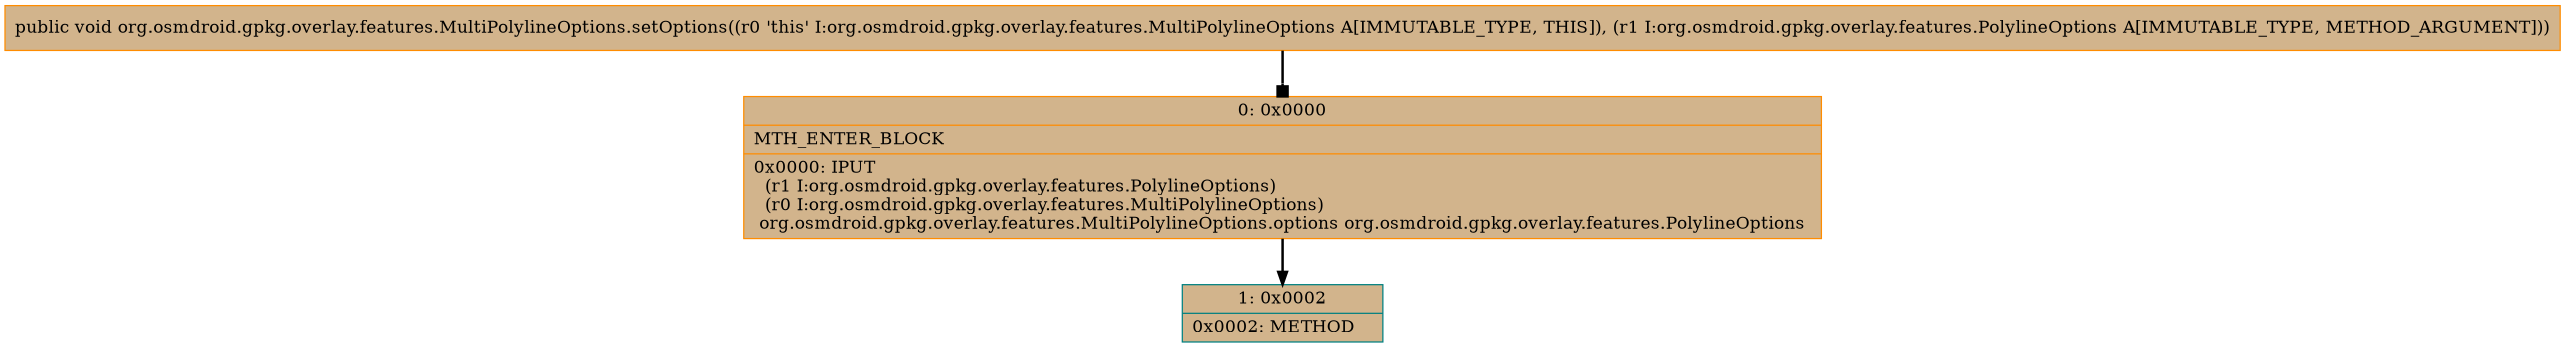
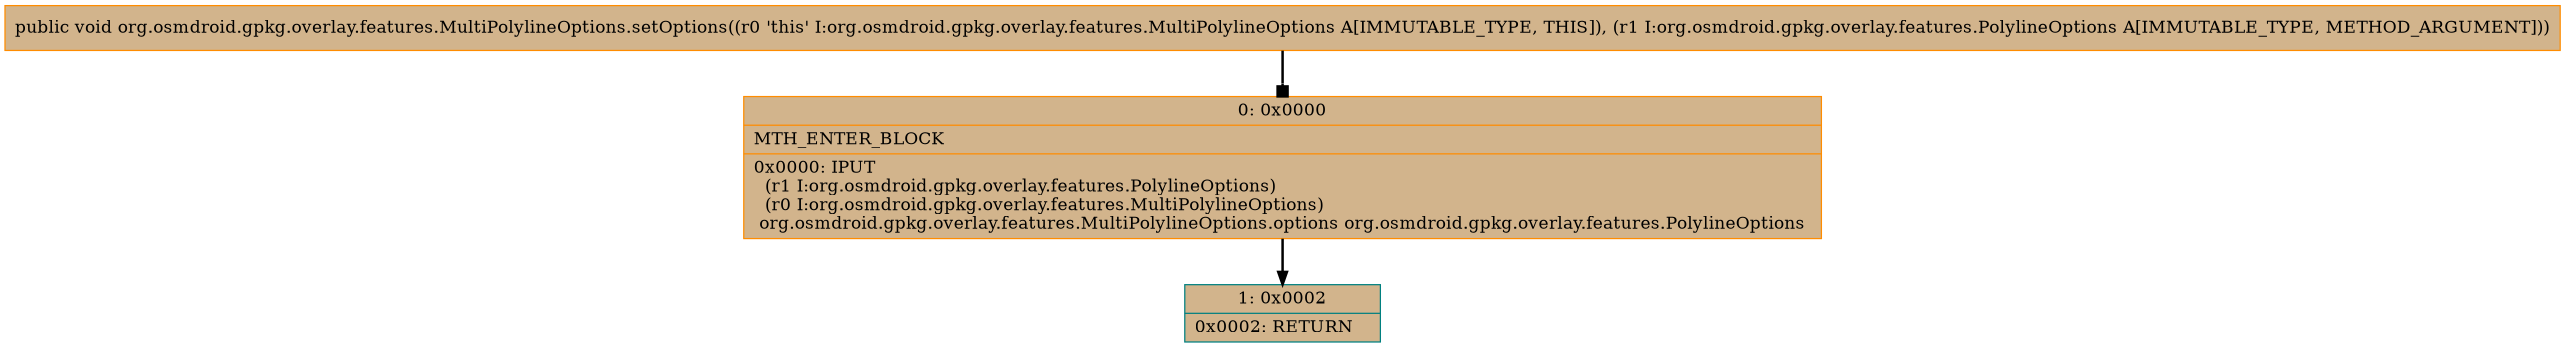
(1283, 327) -> (1283, 327)
